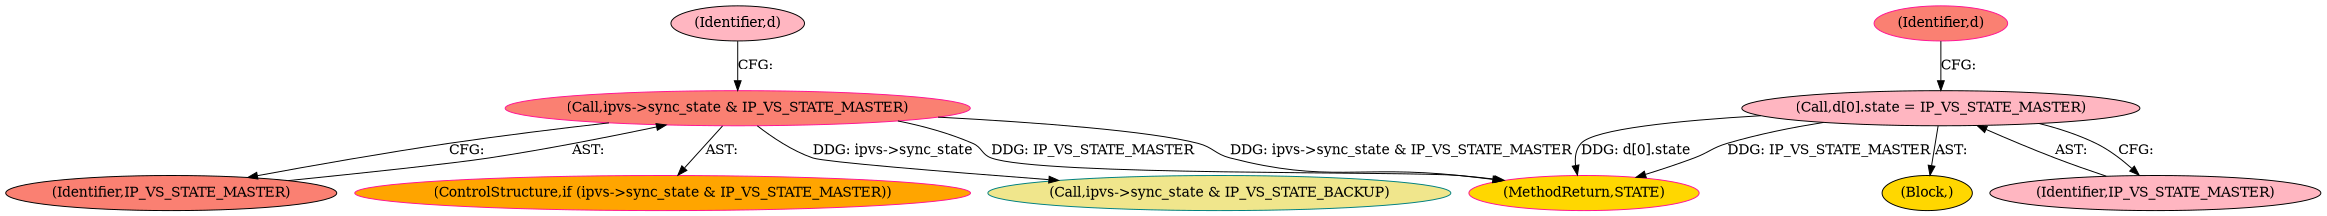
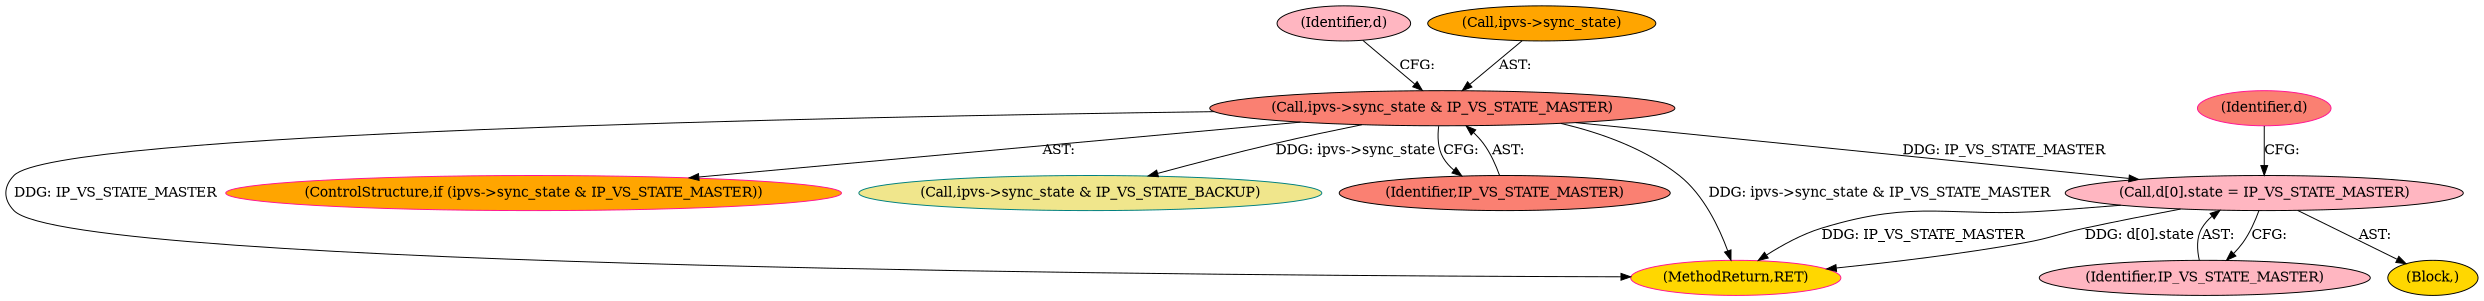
none -> (1542, 23)
(738, 108) -> (1442, 108)
none -> (1852, 151)
(1584, 193) -> (1736, 278)
